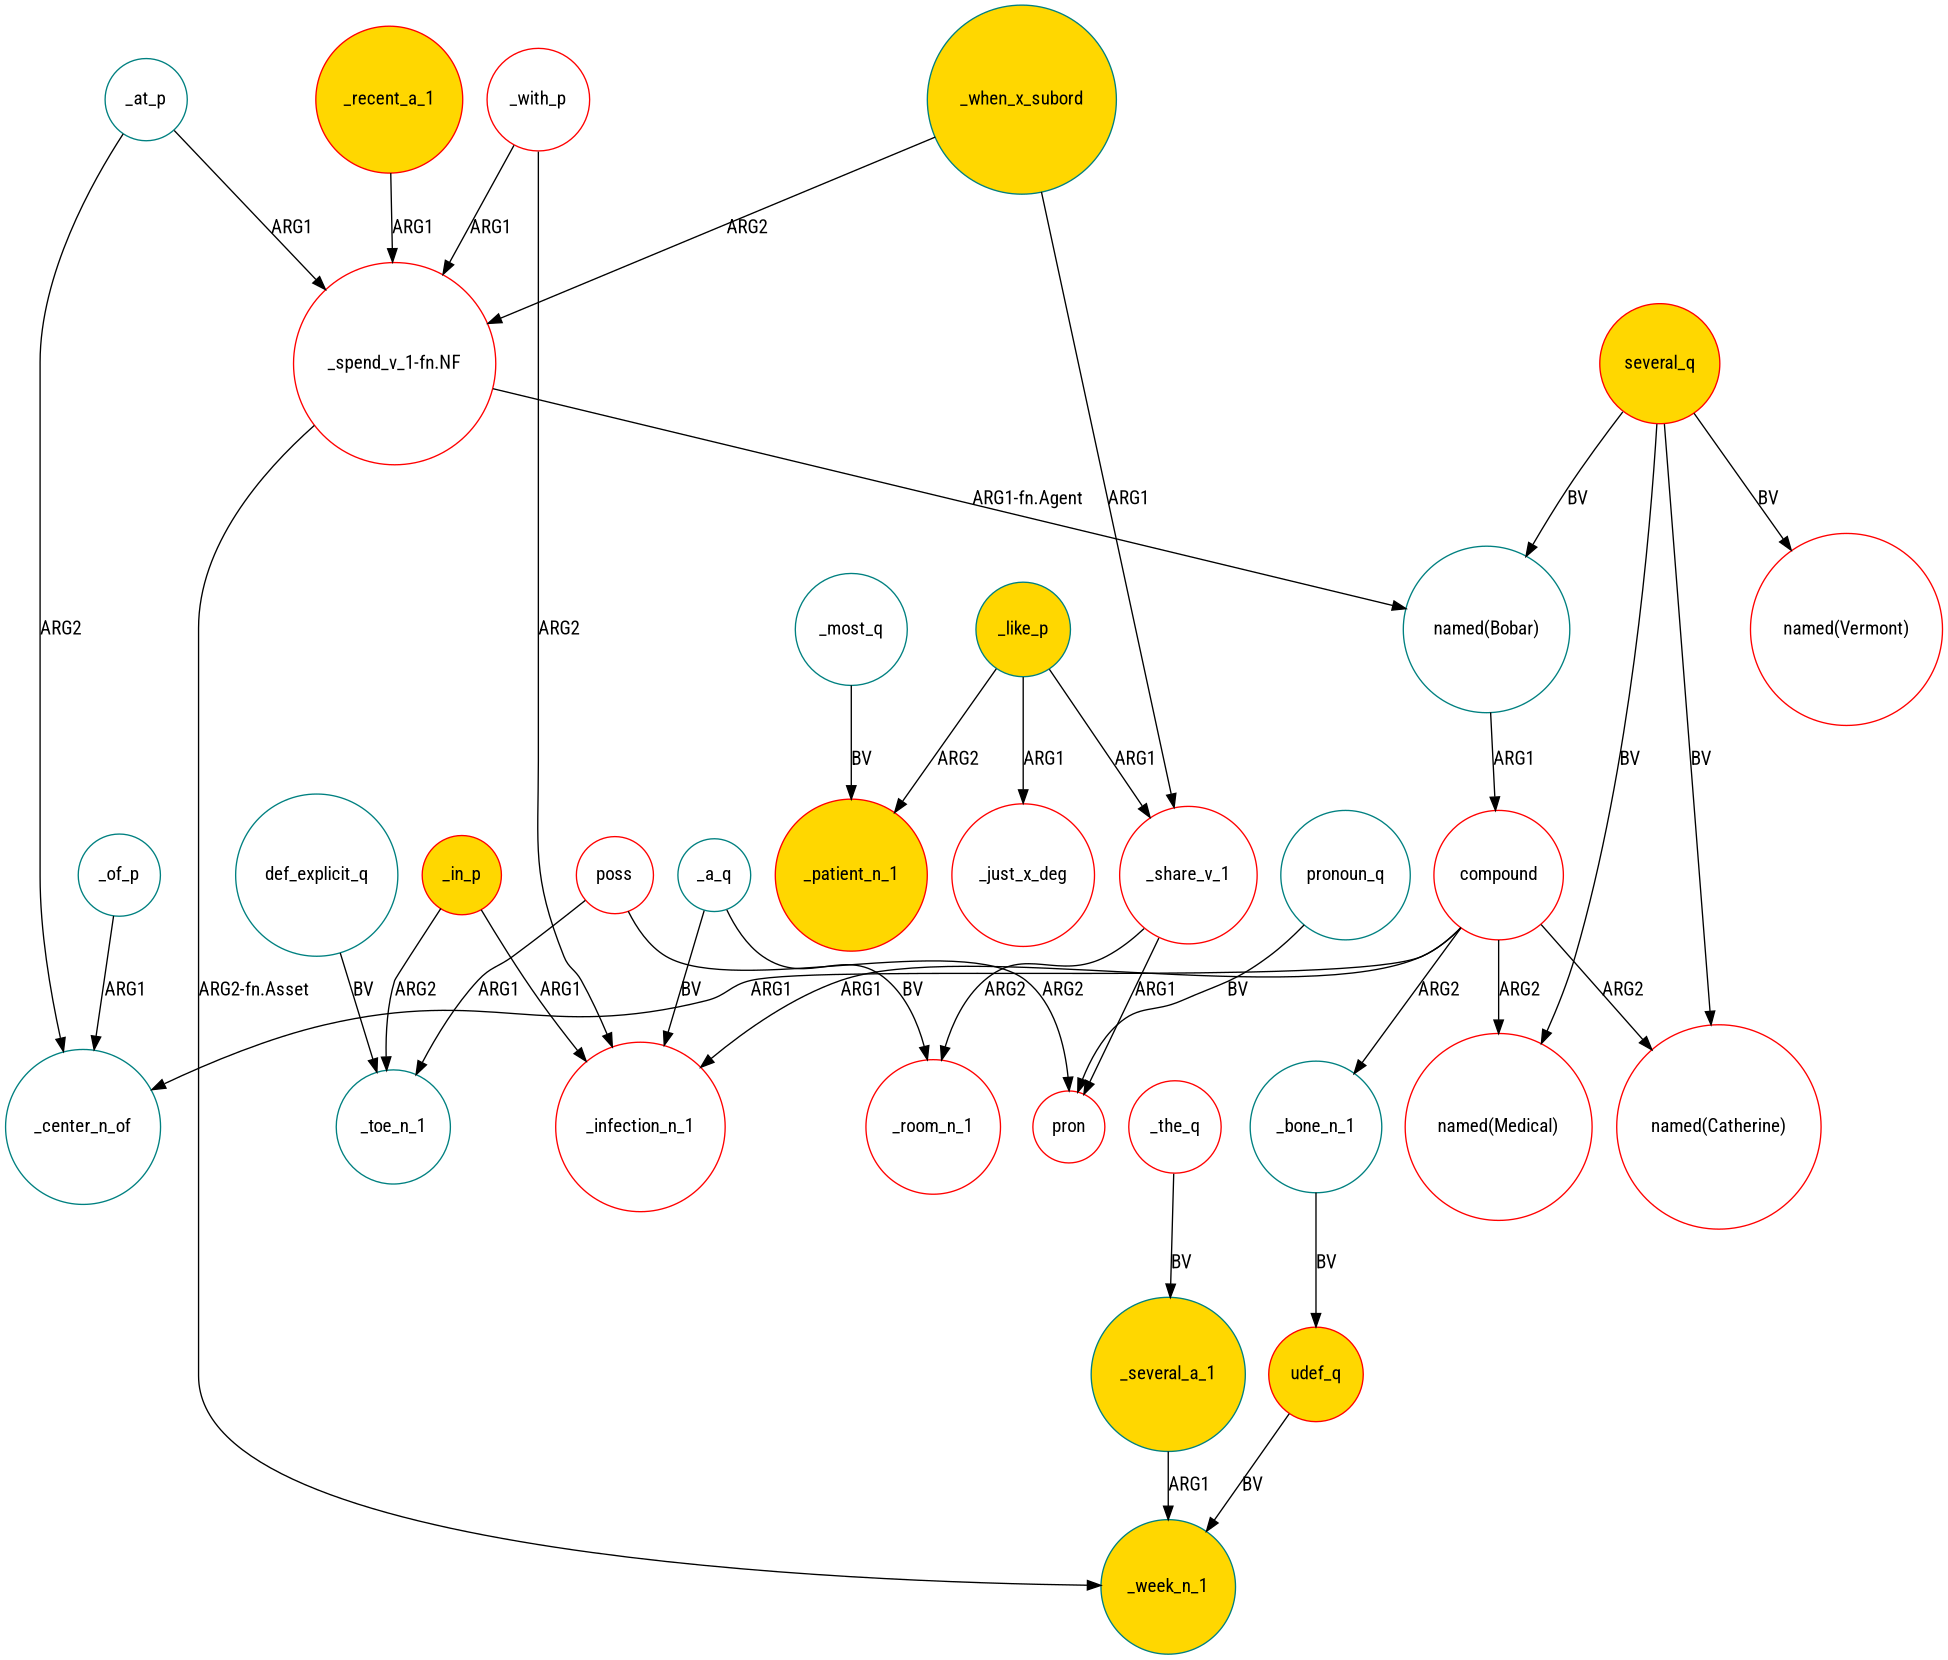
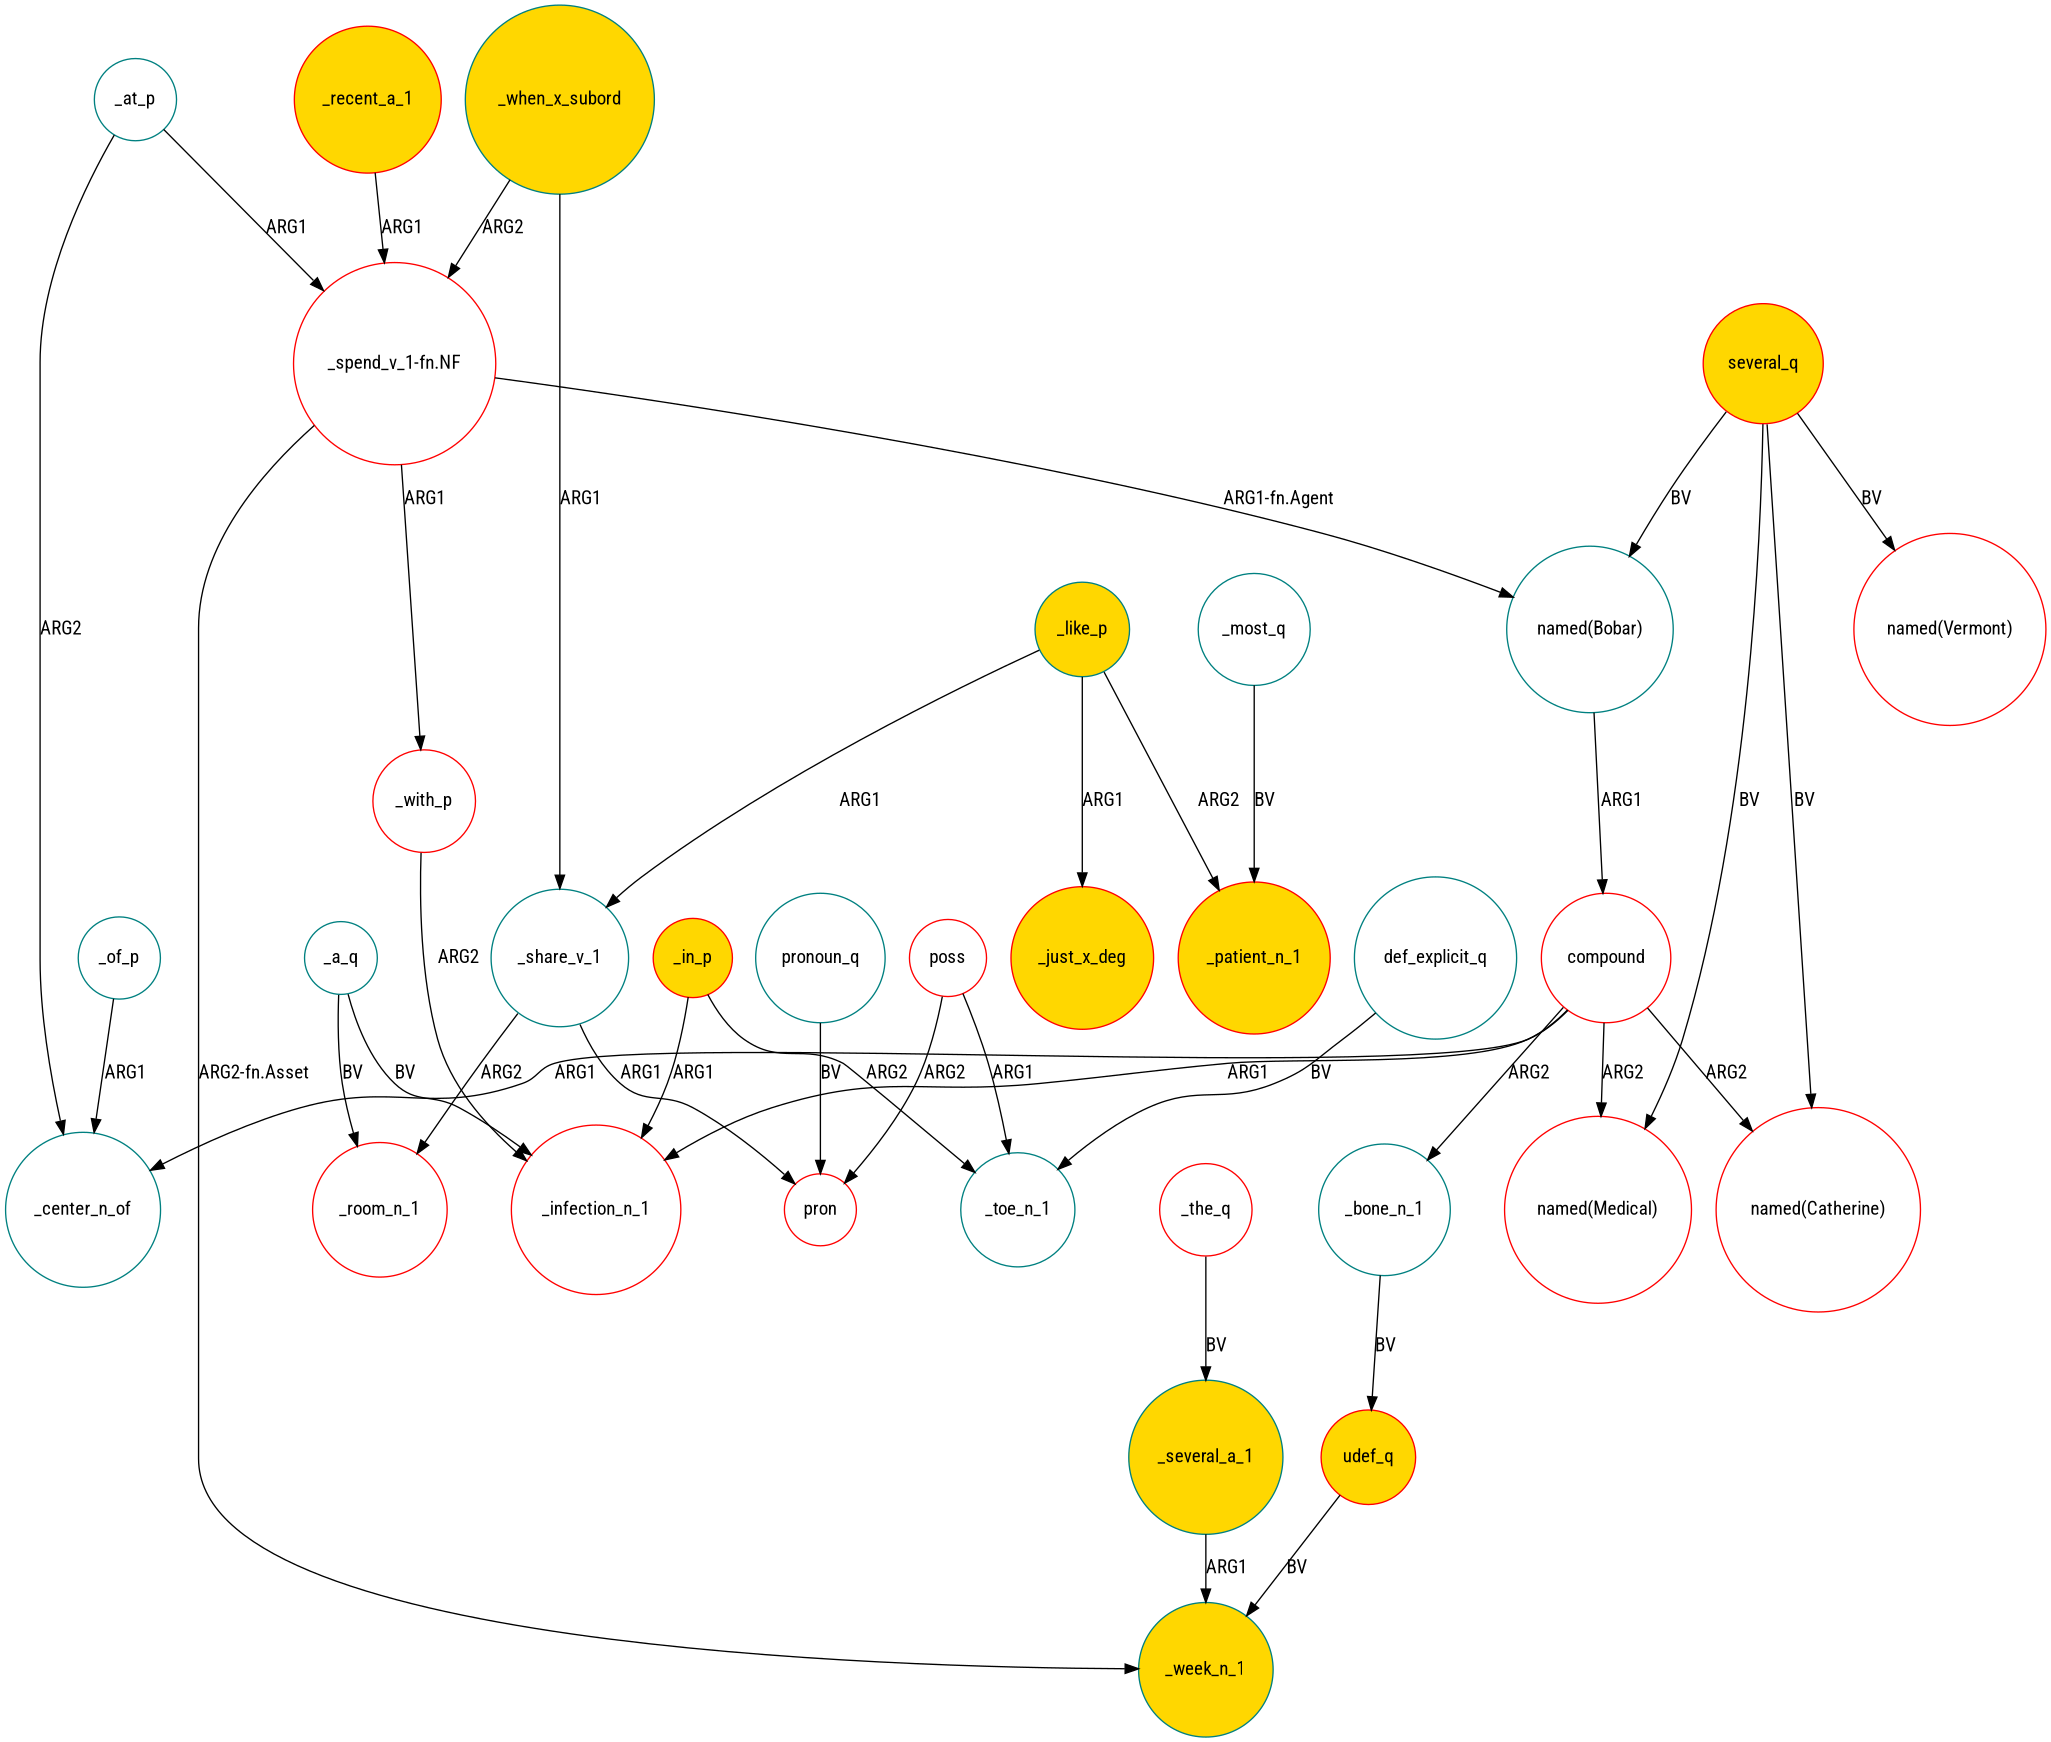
(482, 204) -> (411, 600)
(1023, 875) -> (1082, 958)
(1188, 875) -> (560, 958)
